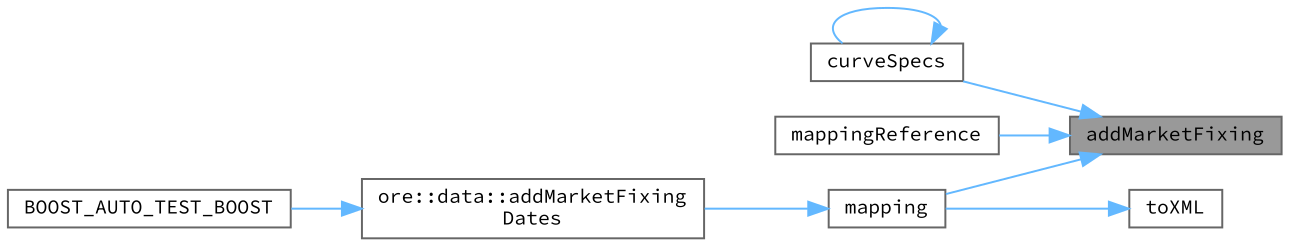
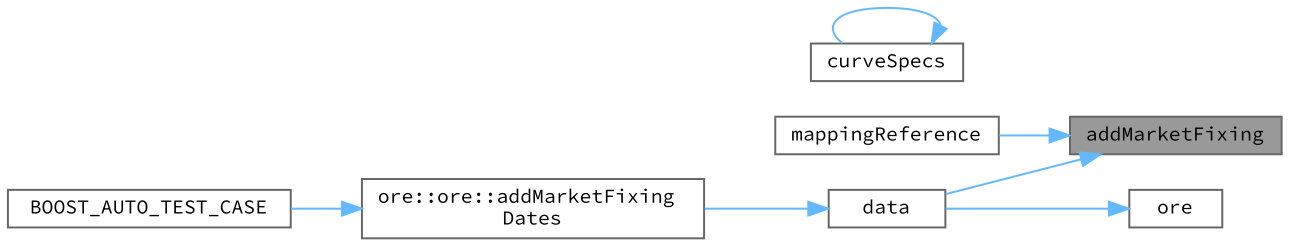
(1022, 96) -> none
(149, 209) -> (149, 209)
(533, 209) -> (533, 209)
(887, 209) -> (887, 209)
(1176, 209) -> (1176, 209)
